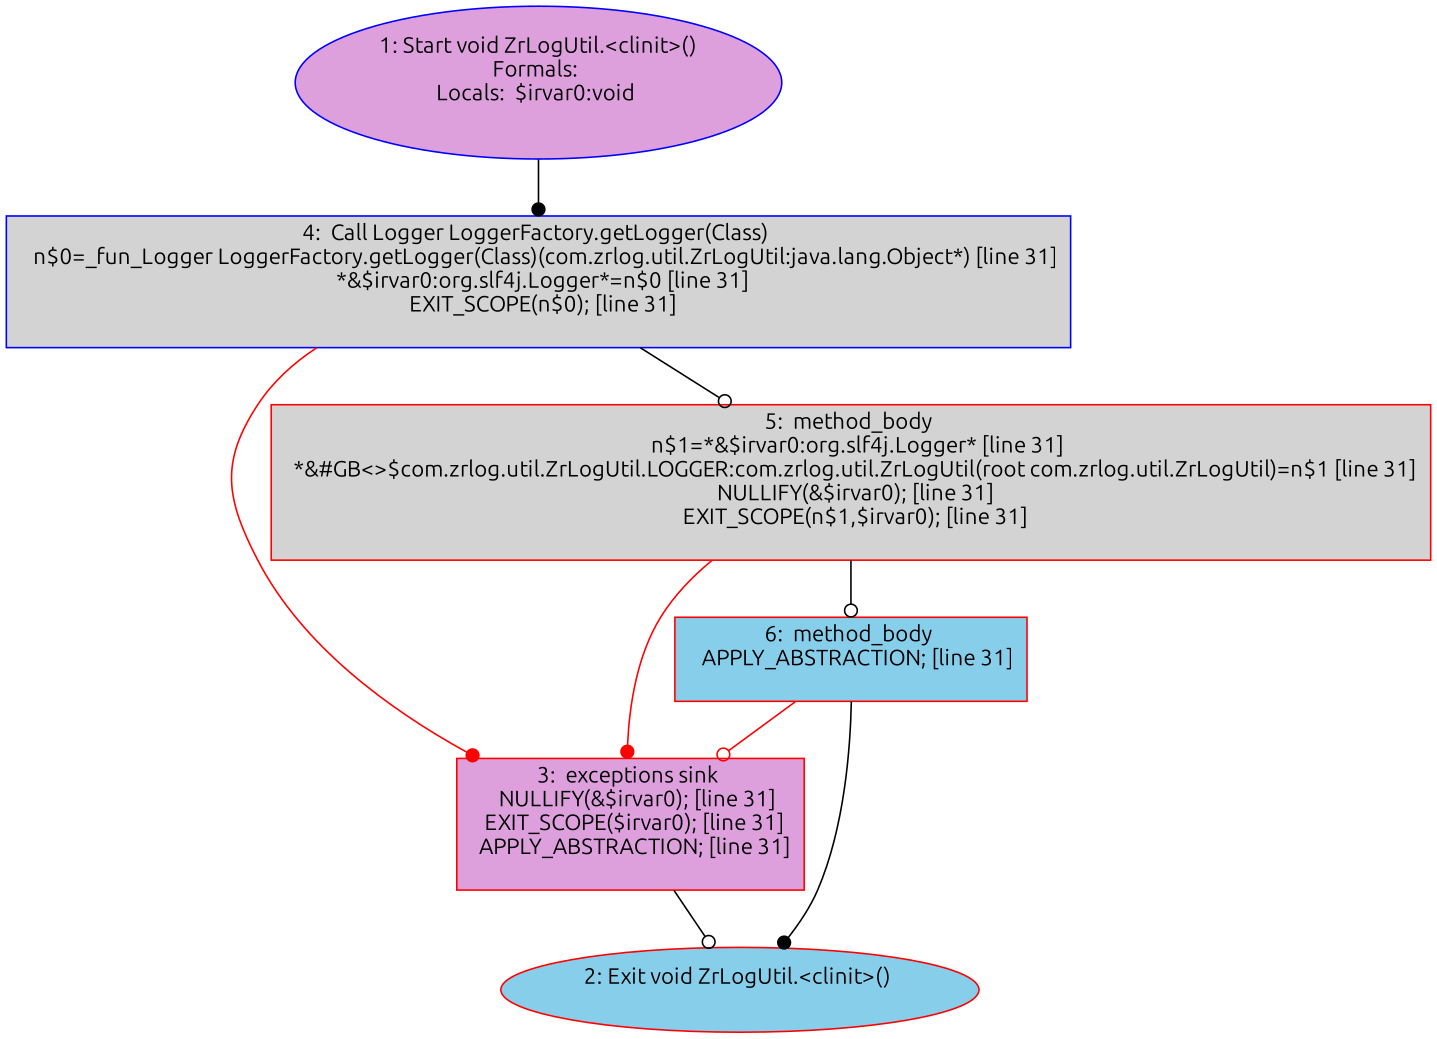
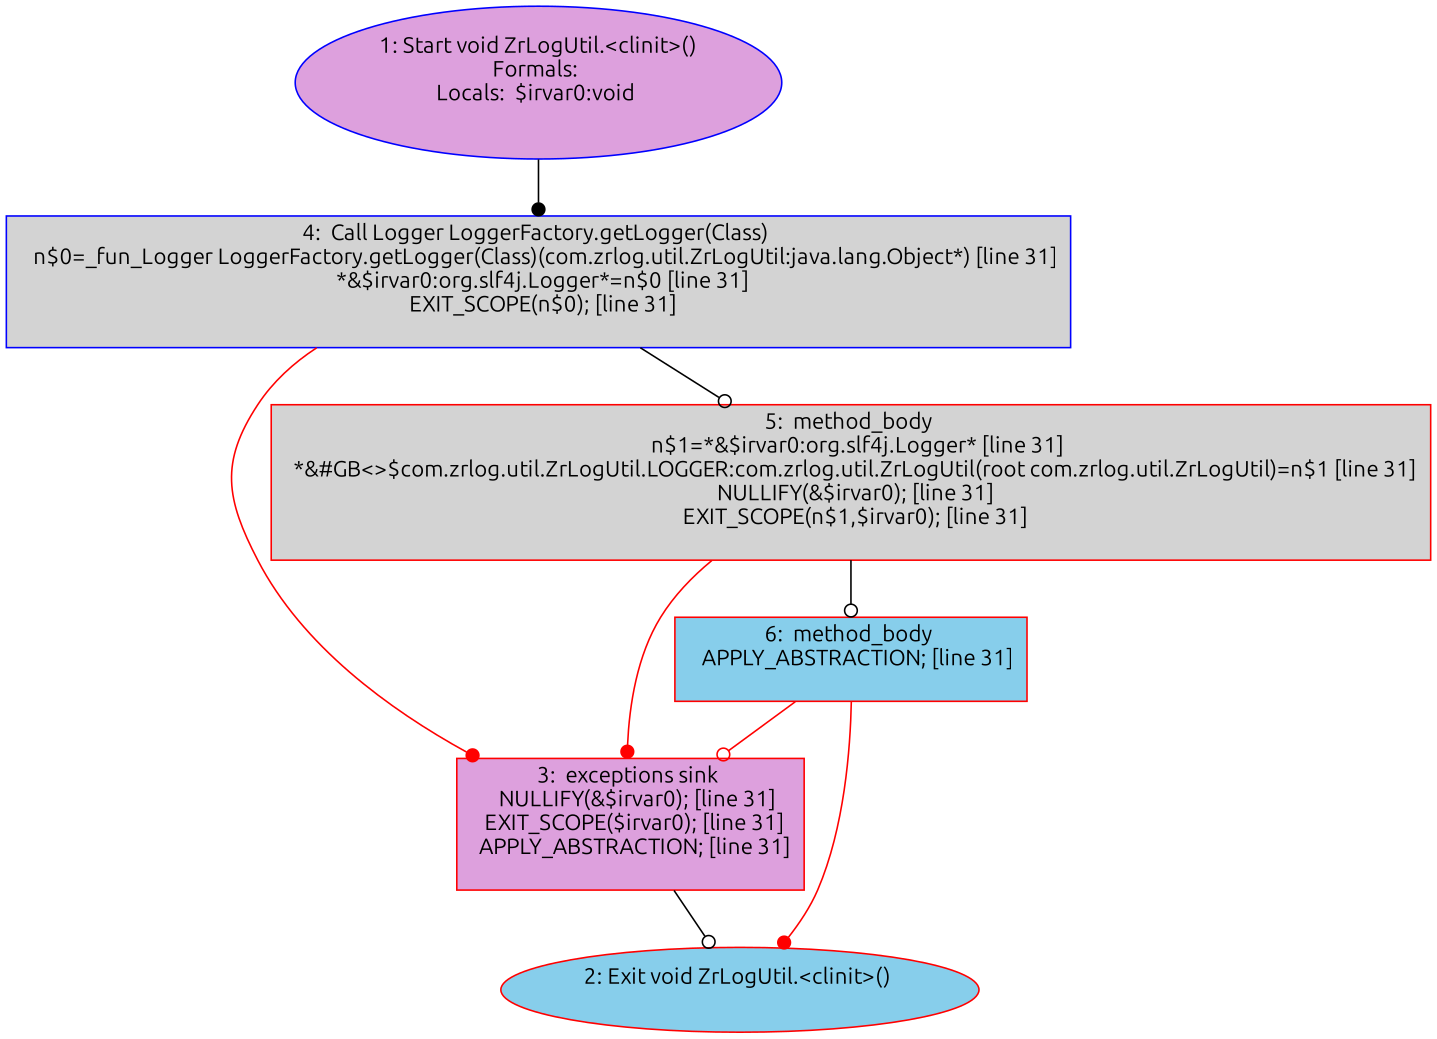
(838, 825) -> (838, 825)
